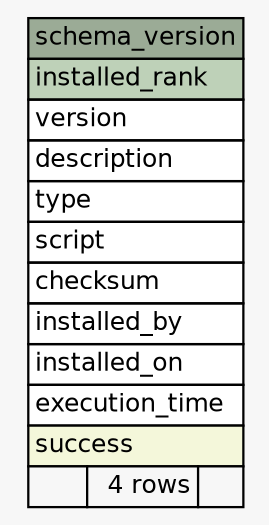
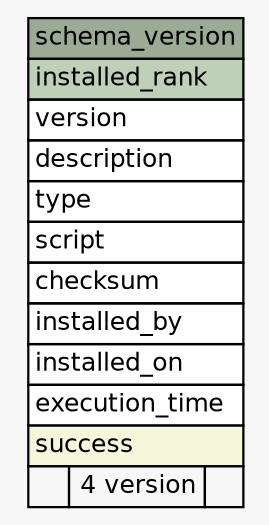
(149, 486) -> (139, 486)
